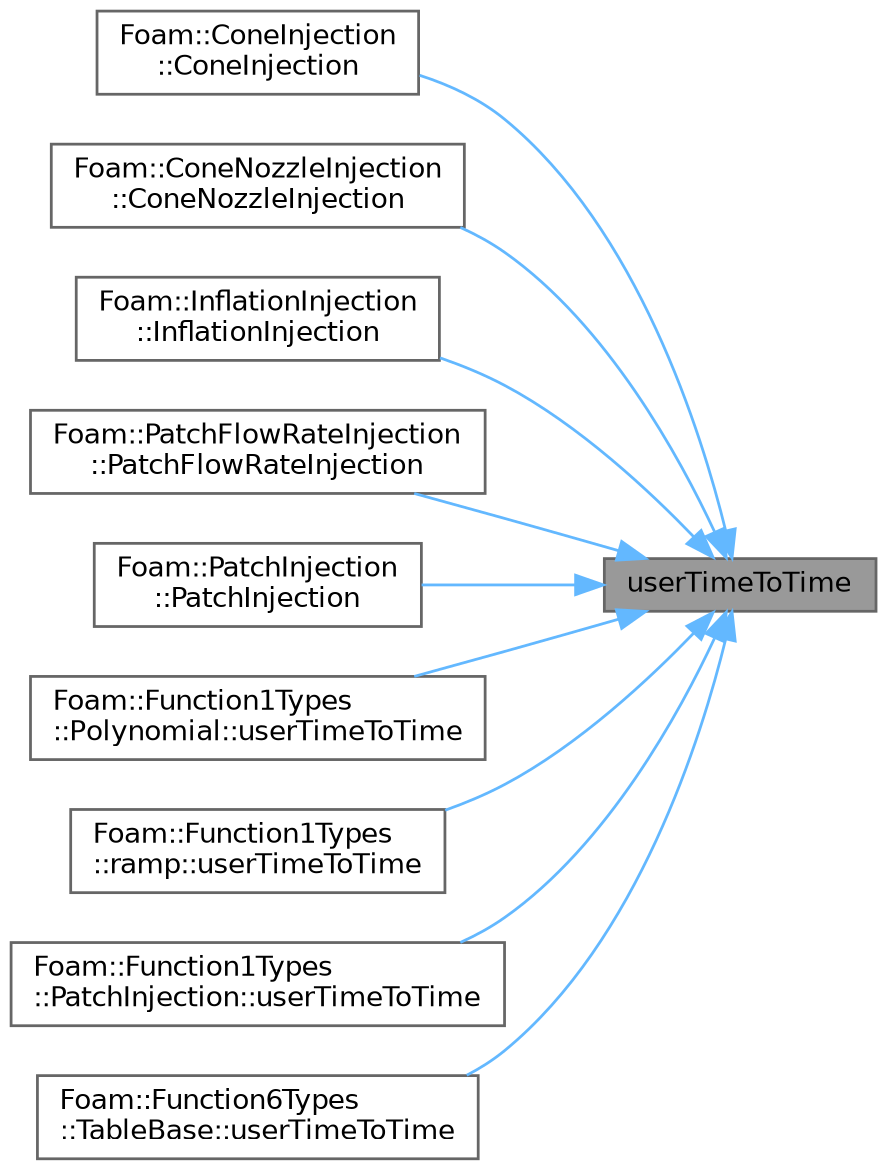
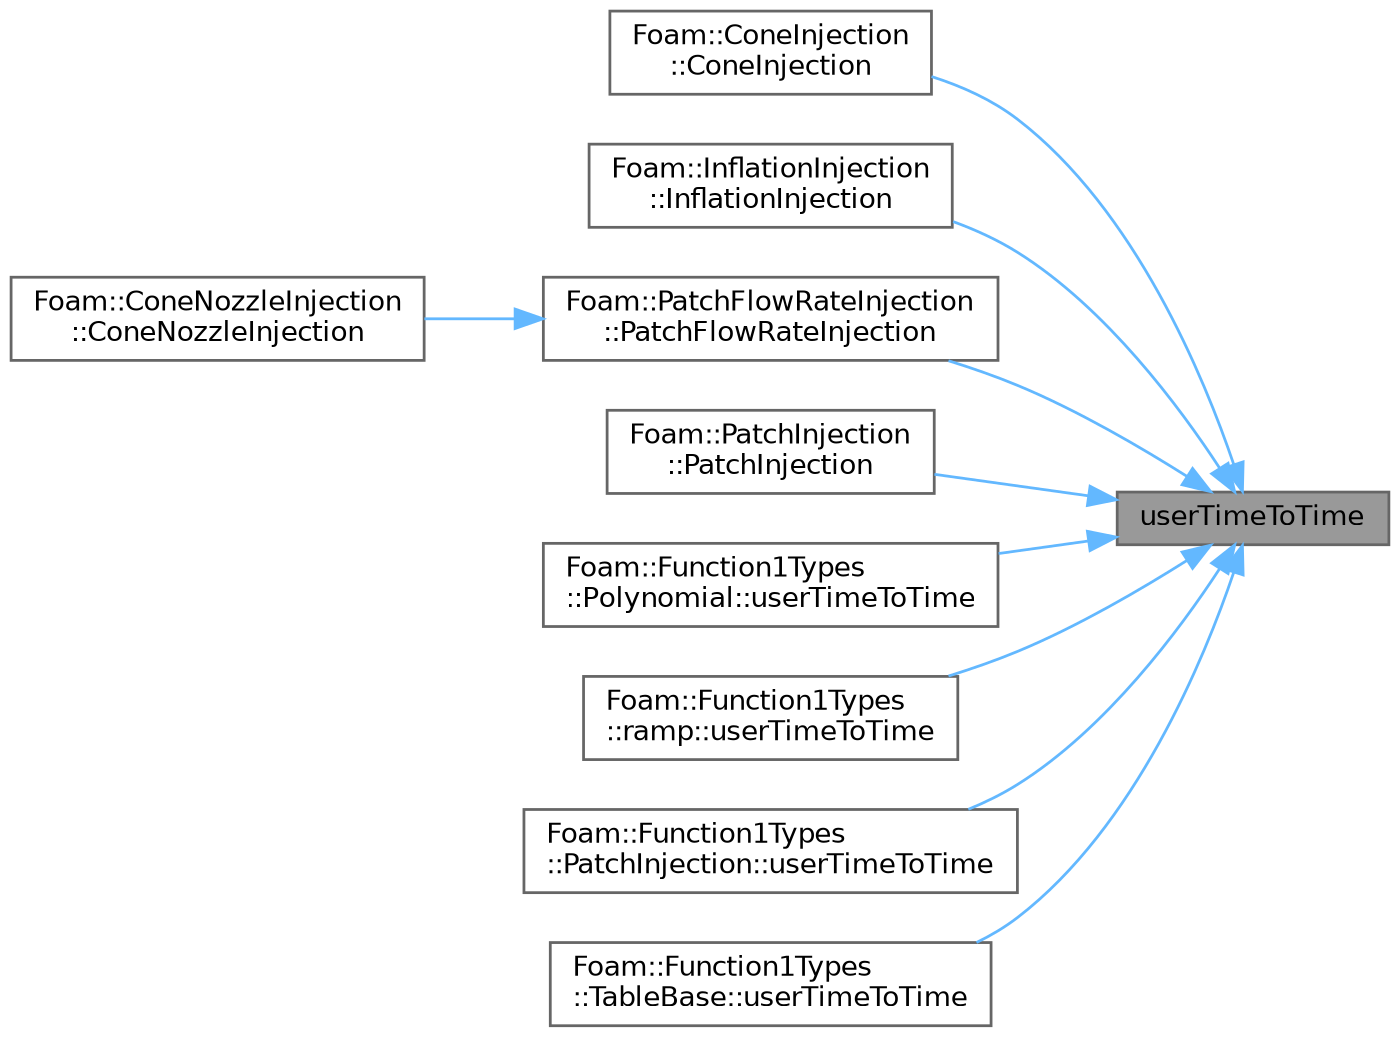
(611, 359) -> (470, 319)
(258, 1117) -> (771, 984)
